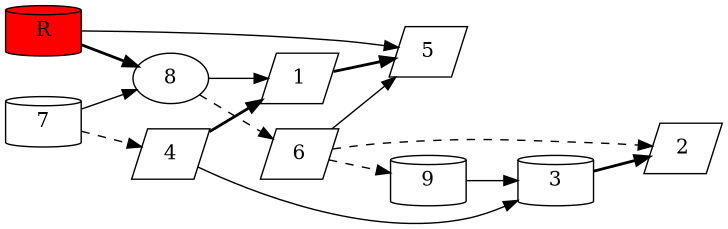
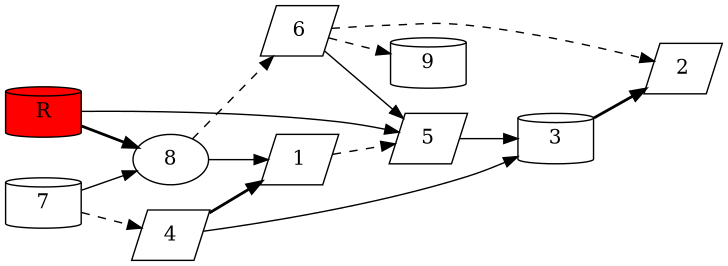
(357, 67) -> (357, 150)
(485, 181) -> (482, 139)
